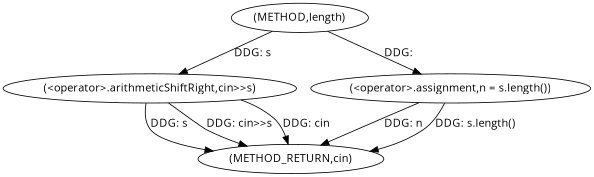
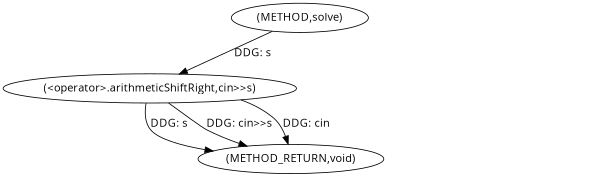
(300, 18) -> (300, 18)
(451, 88) -> none
(291, 159) -> (291, 159)
